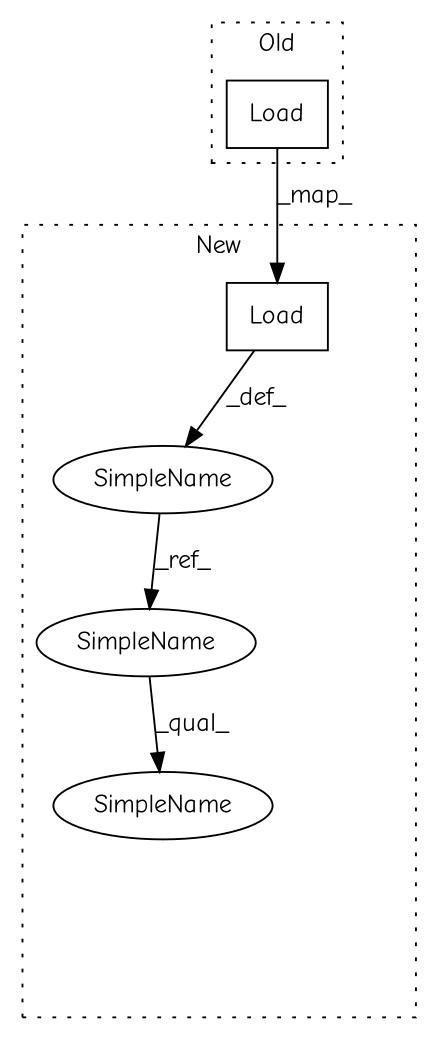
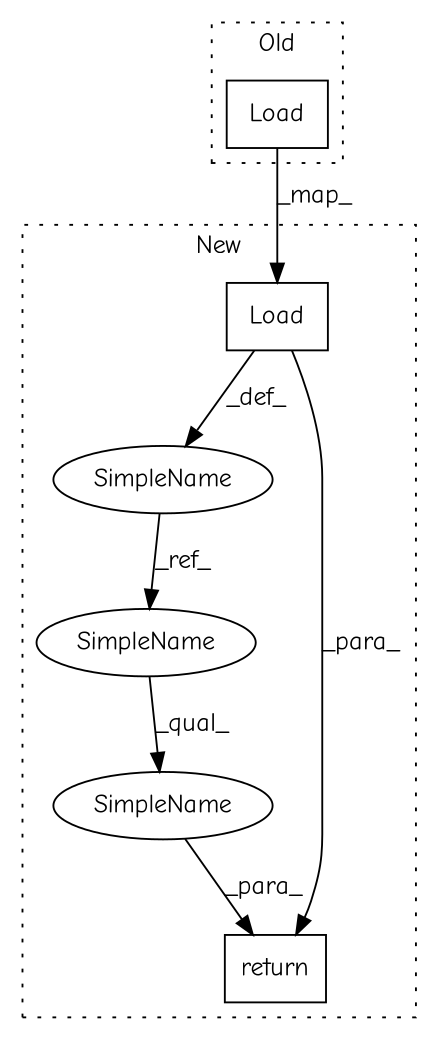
none -> (275, 969)
